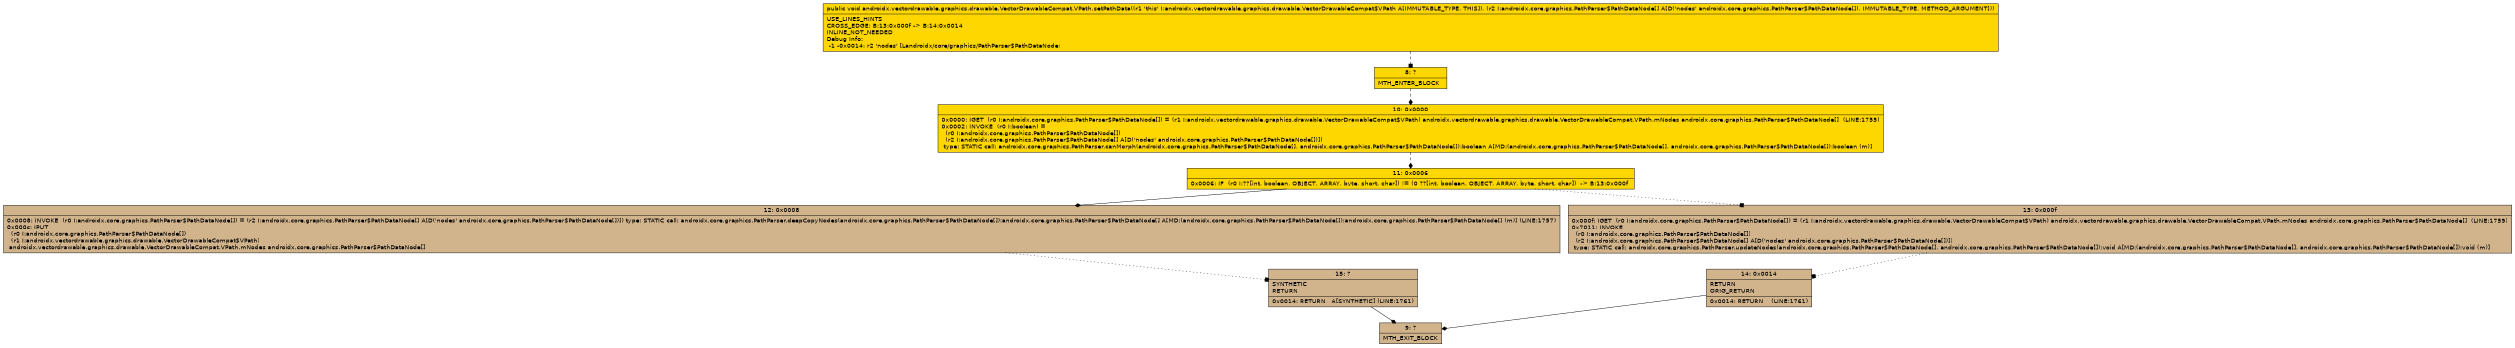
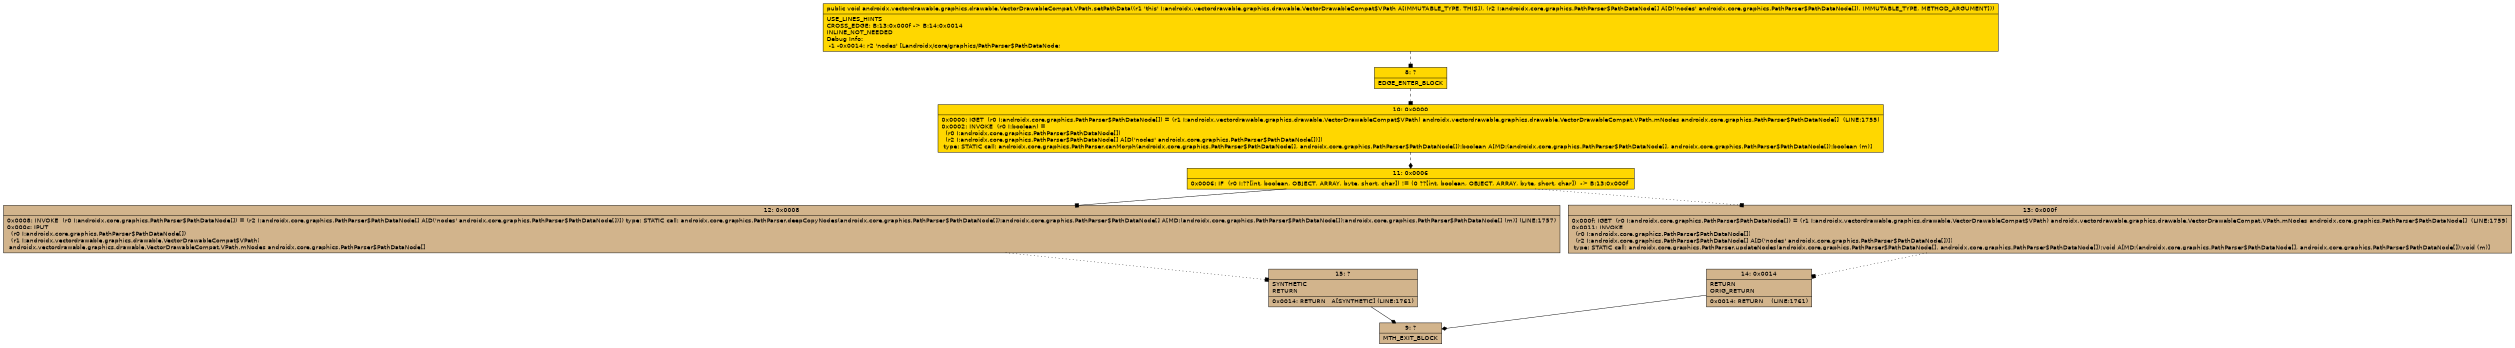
(1409, 83) -> (1411, 83)
(1411, 94) -> (1411, 94)
(1183, 197) -> (1183, 197)
(1600, 228) -> (1600, 228)
